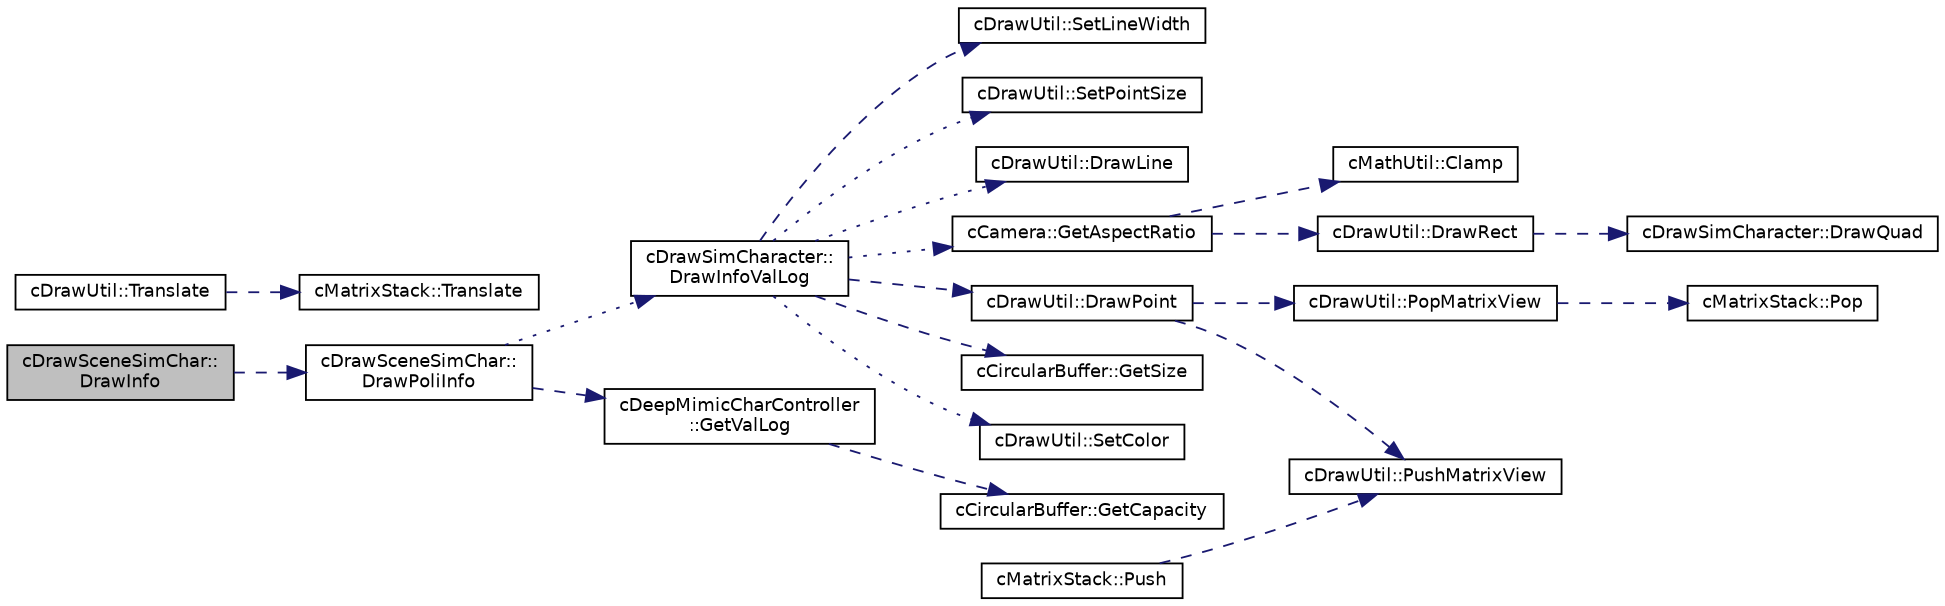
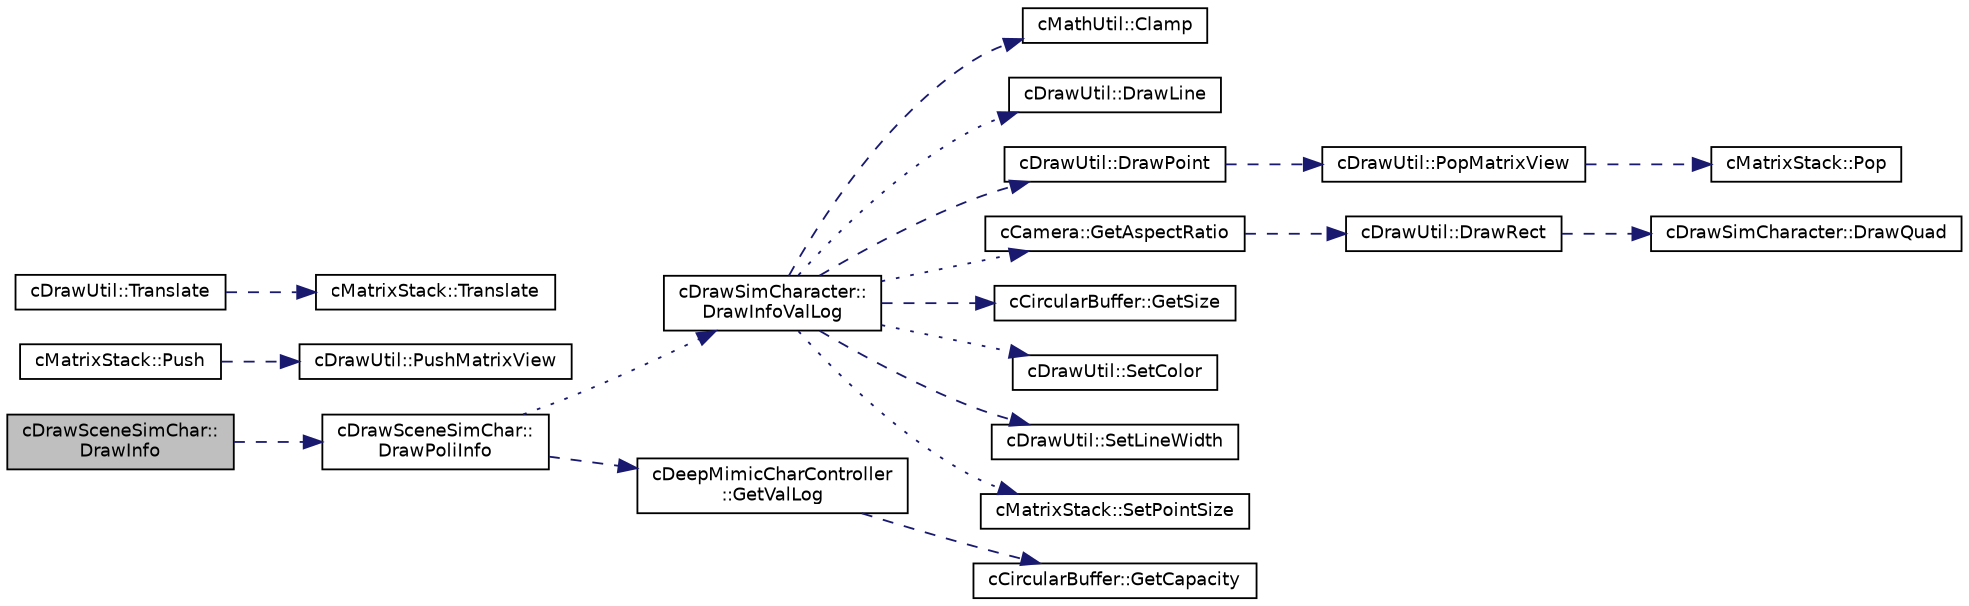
(1082, 95) -> (1115, 511)
(1245, 201) -> (880, 144)
(1288, 373) -> none
